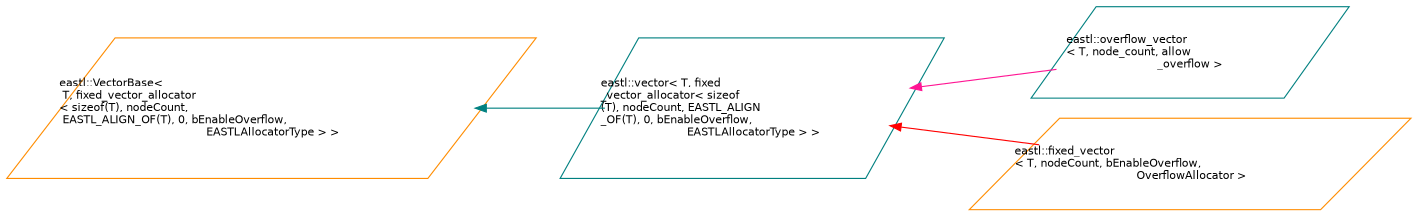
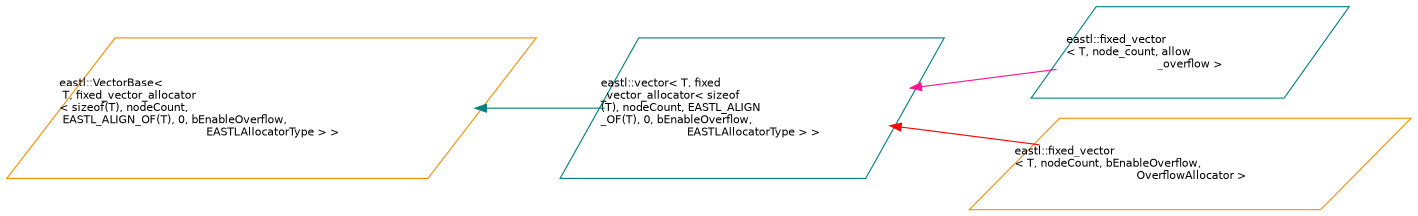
(1190, 52) -> (1190, 52)
